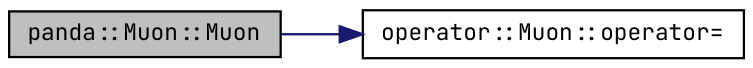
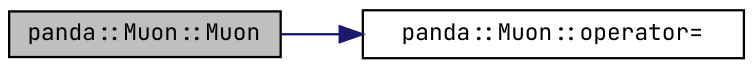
(553, 34) -> (553, 34)
